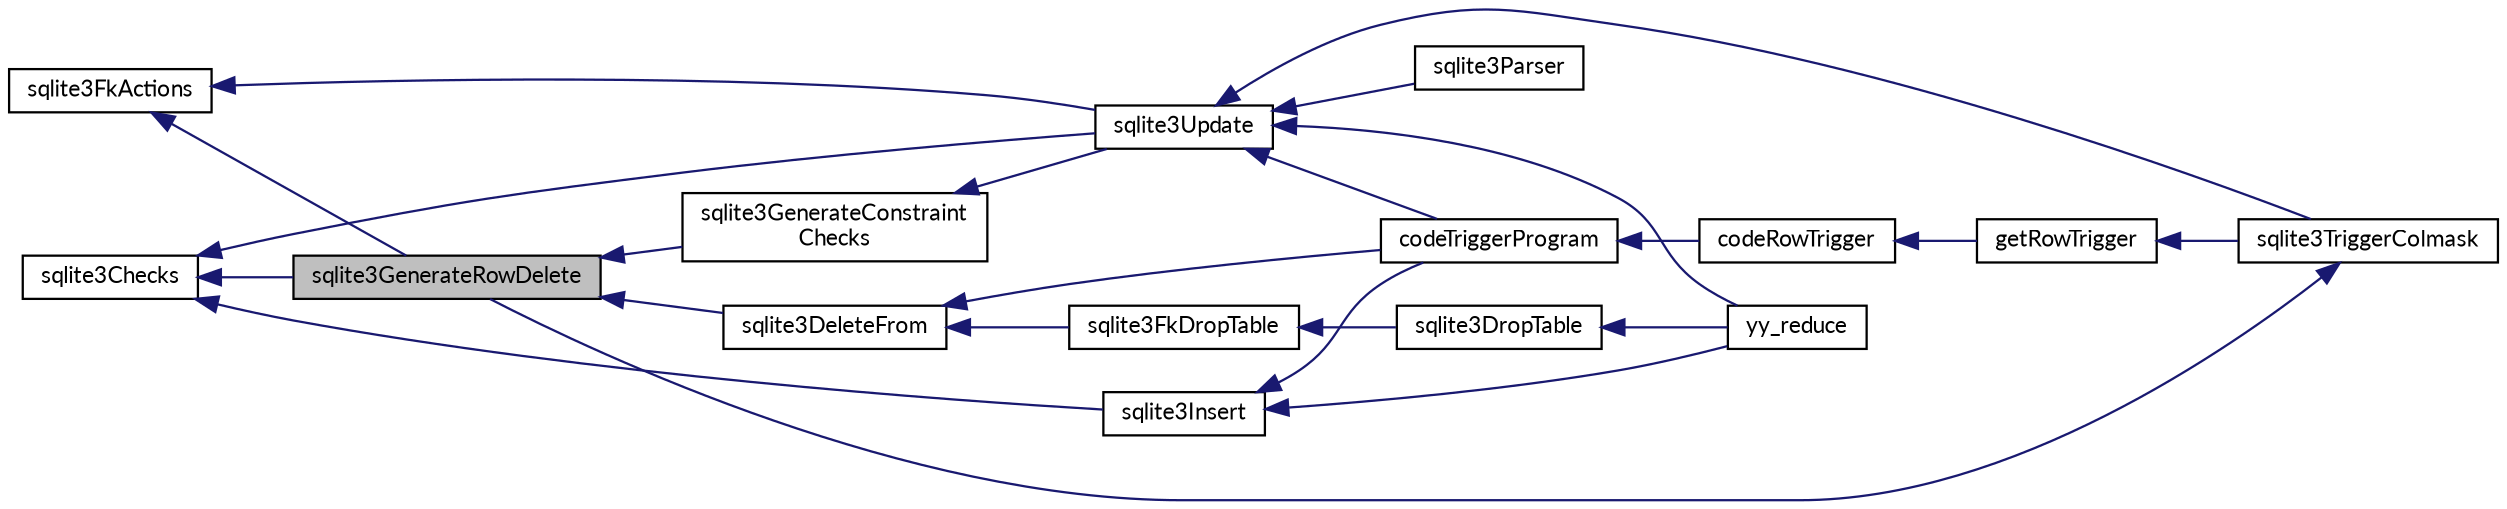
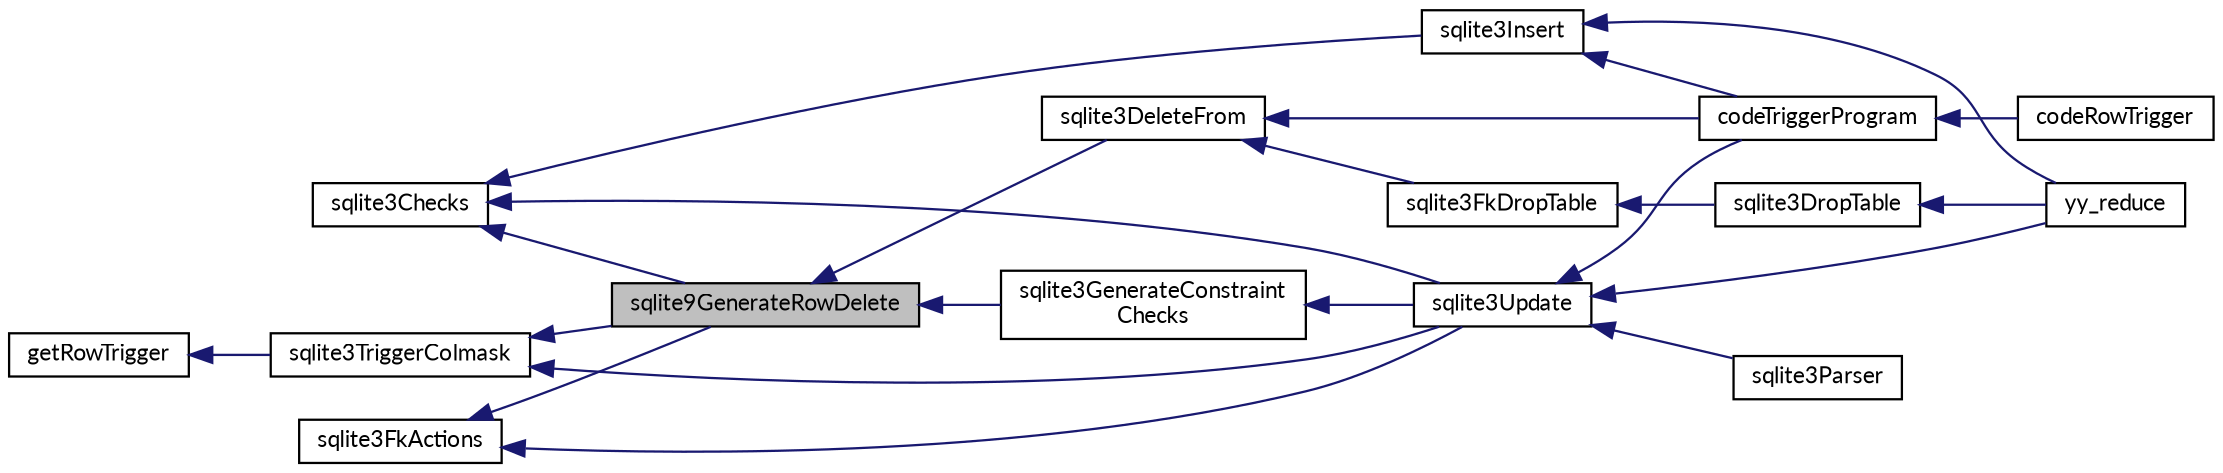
(1775, 54) -> (999, 382)
(1948, 241) -> none
(447, 277) -> (766, 305)
